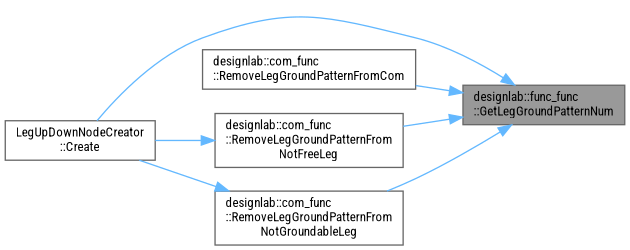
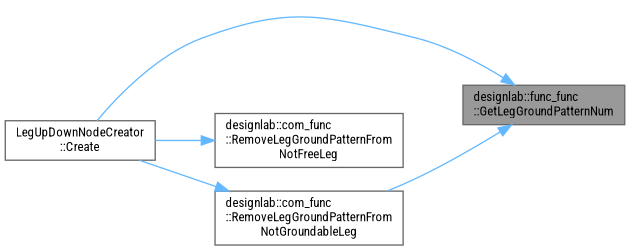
(309, 69) -> none
(426, 123) -> none
